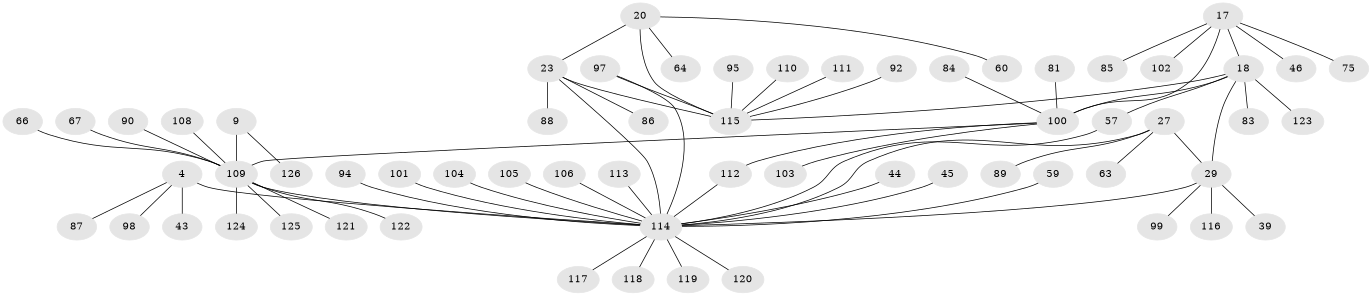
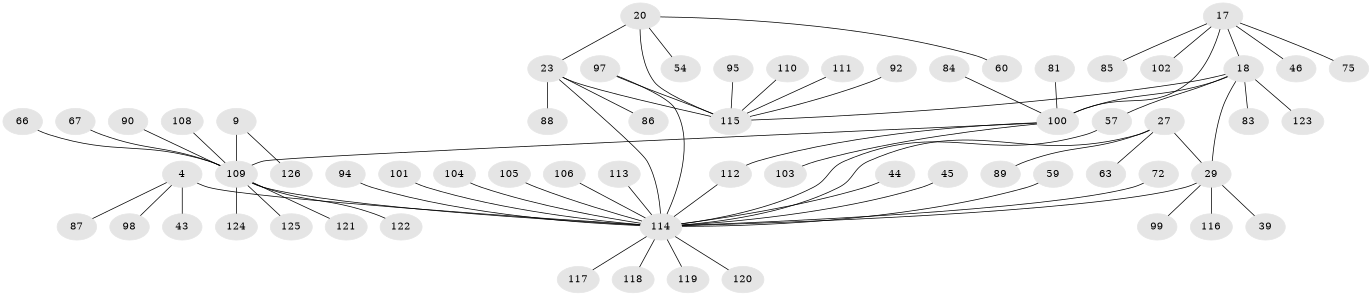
(681, 69) -> (681, 69)
none -> (1159, 174)
